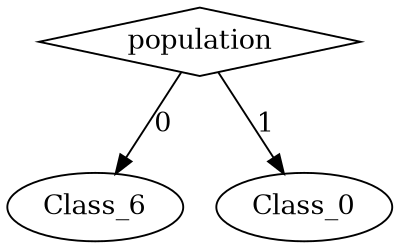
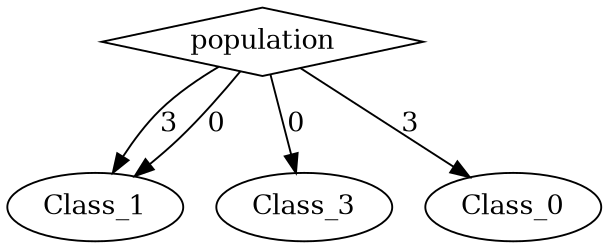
(266, 124) -> (411, 124)
(95, 207) -> (304, 207)
none -> (95, 207)
